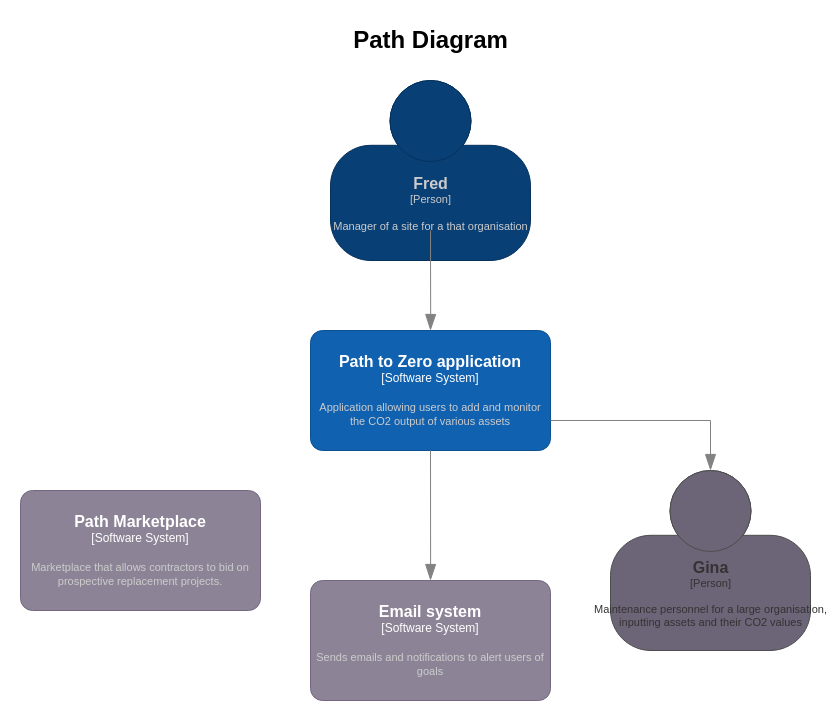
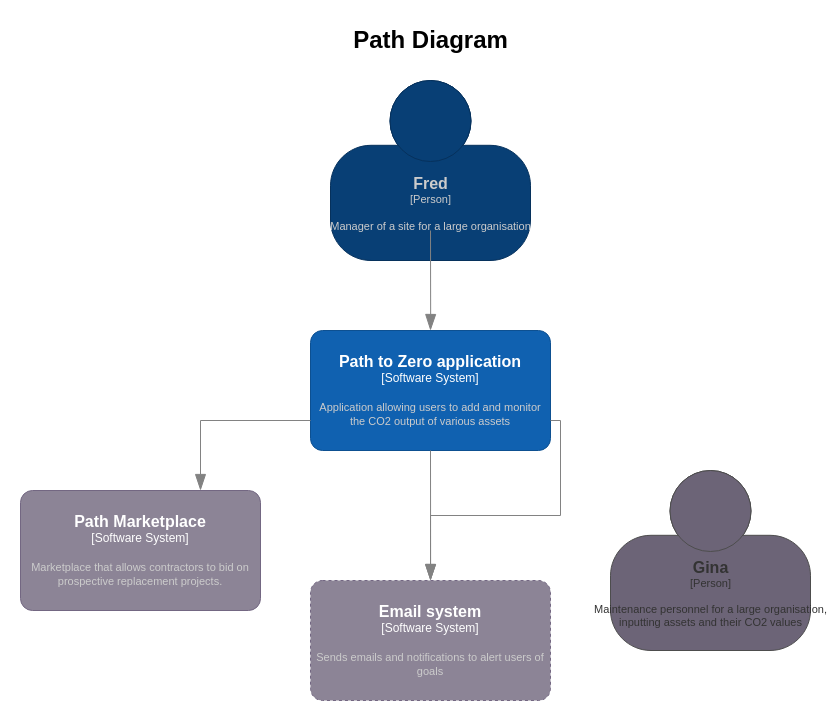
(431, 204) -> (431, 204)
none -> (230, 421)
(651, 421) -> (546, 516)
(431, 641) -> (431, 641)
